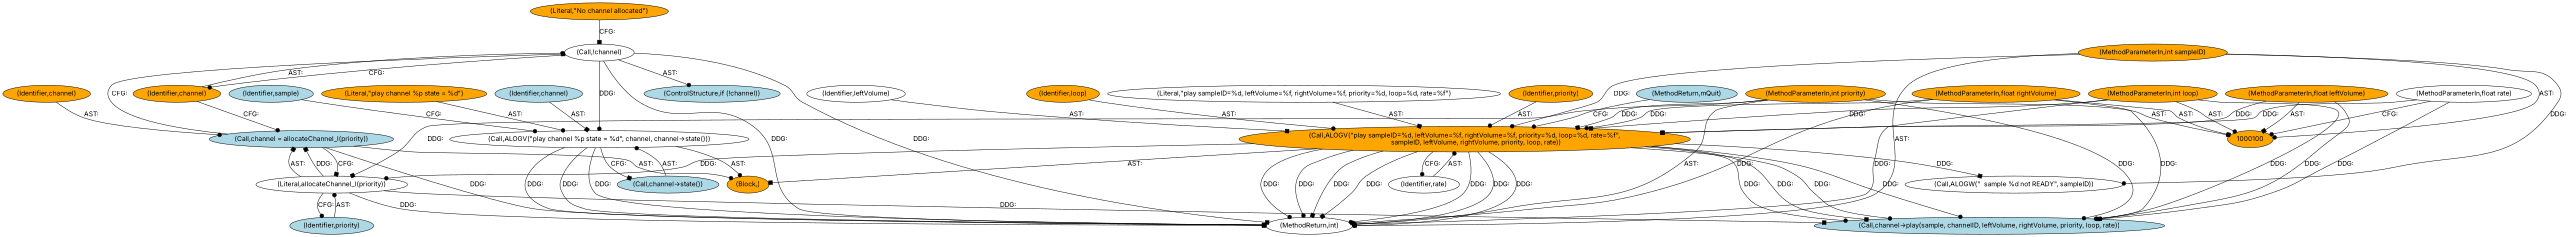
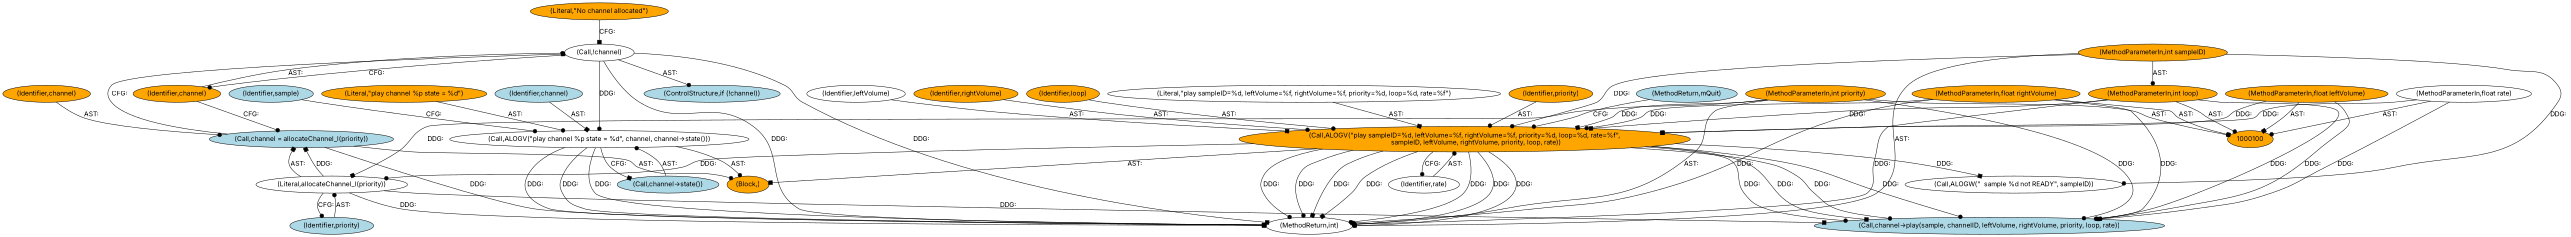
(2522, 78) -> (2153, 71)
none -> (966, 94)
(2391, 114) -> (2391, 114)
(334, 157) -> none
